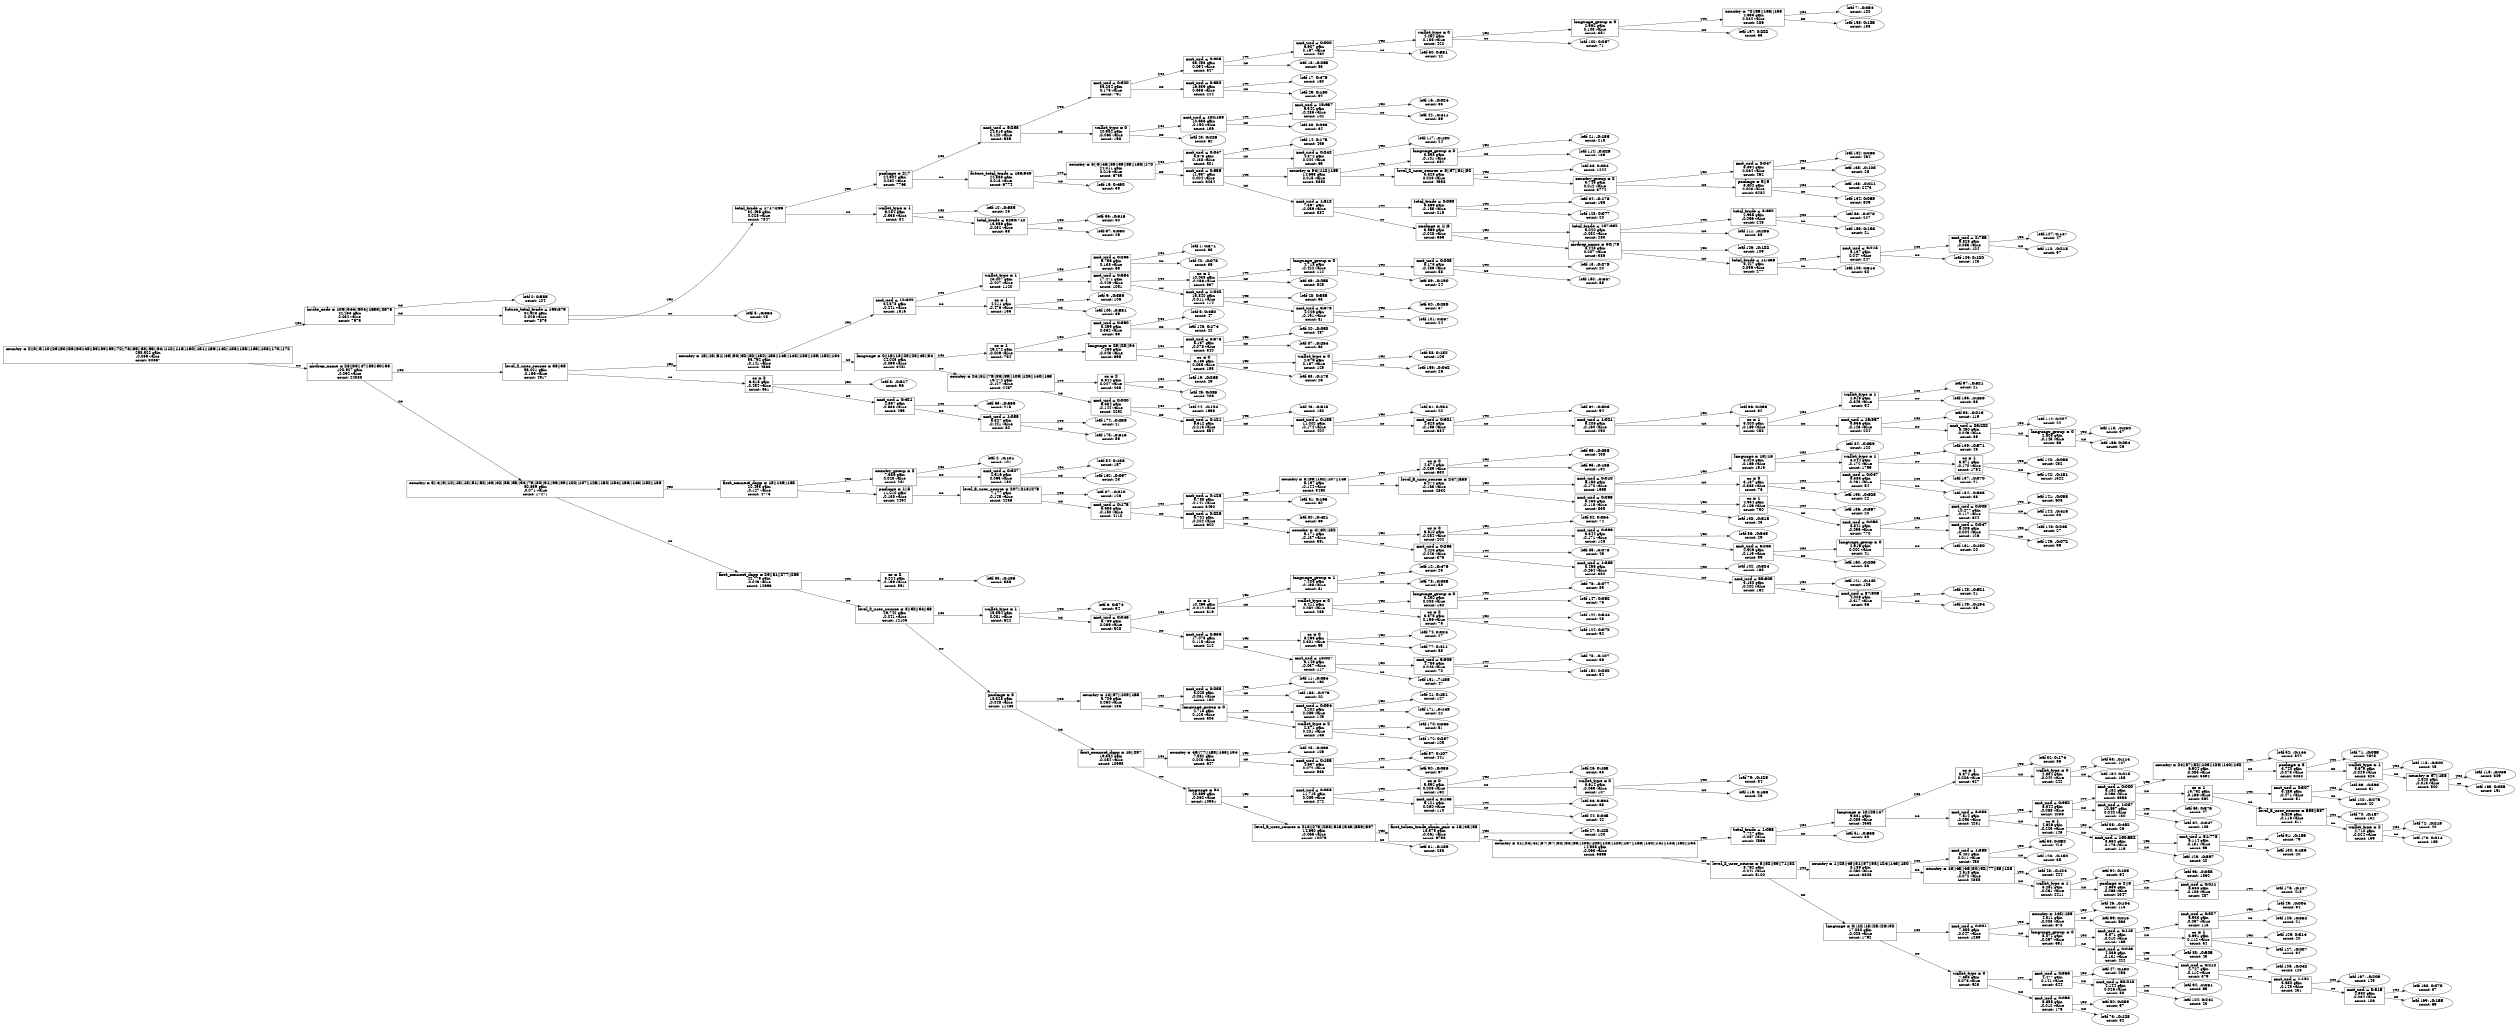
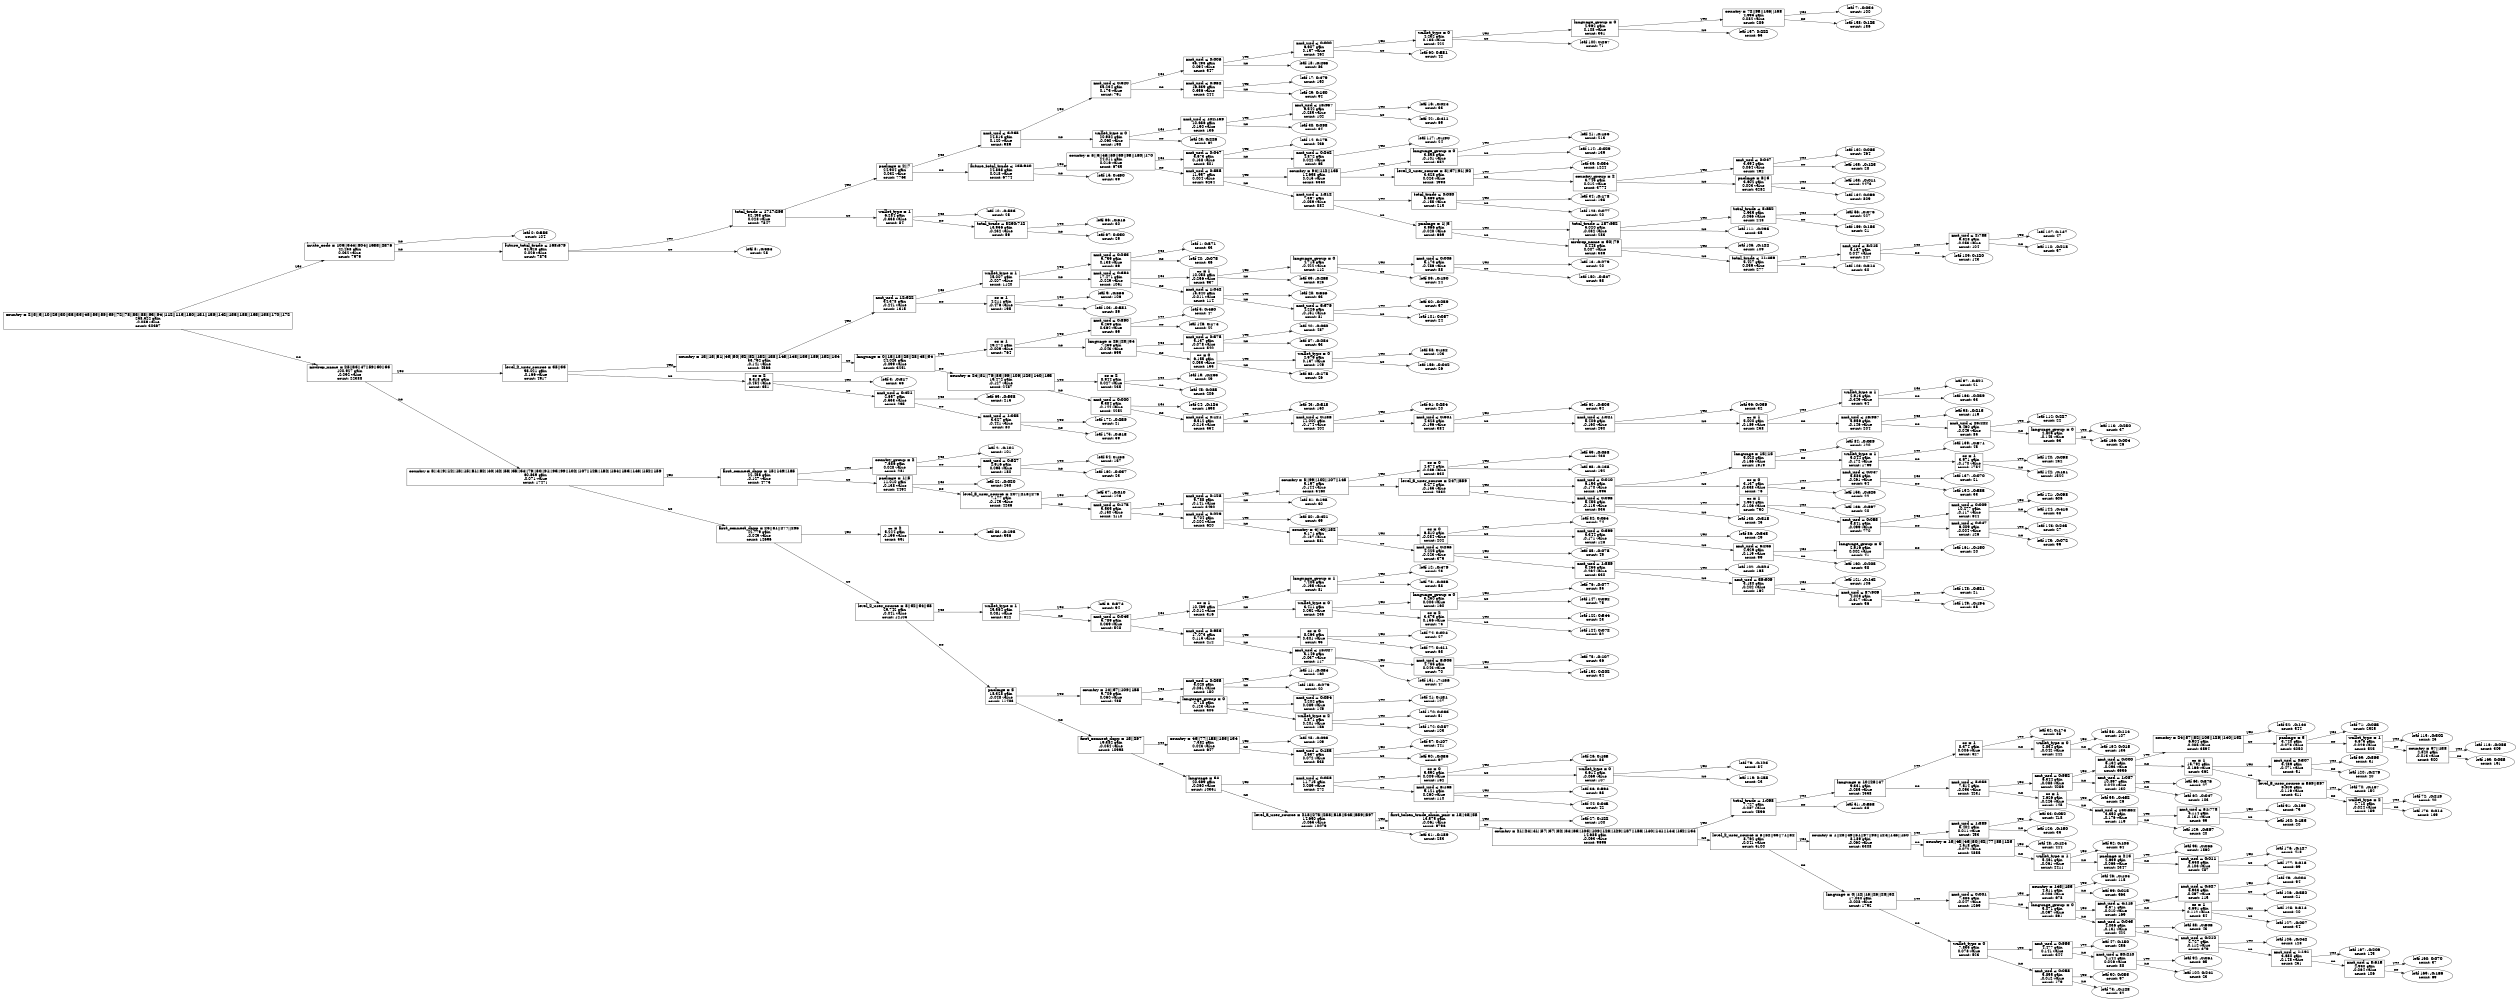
none -> (1001, 484)
(1434, 712) -> none
none -> (2292, 865)
